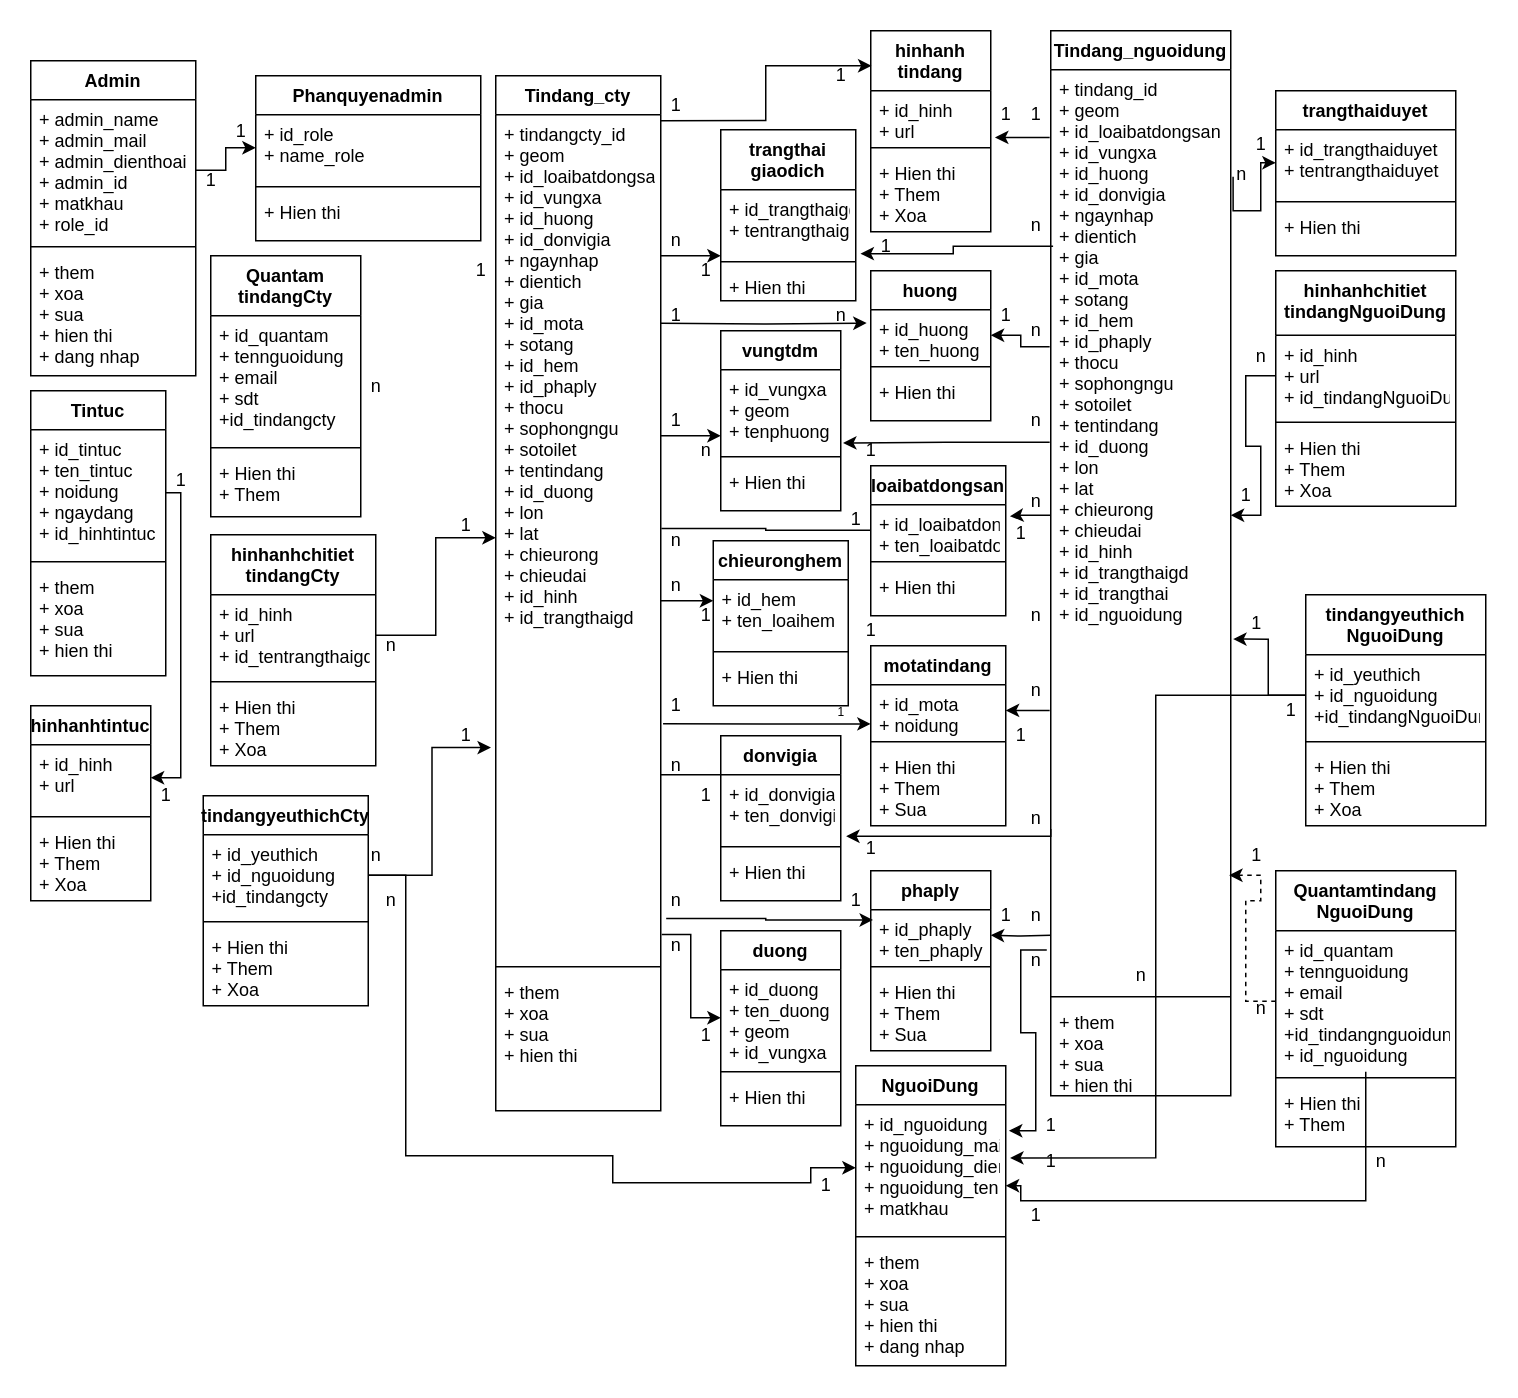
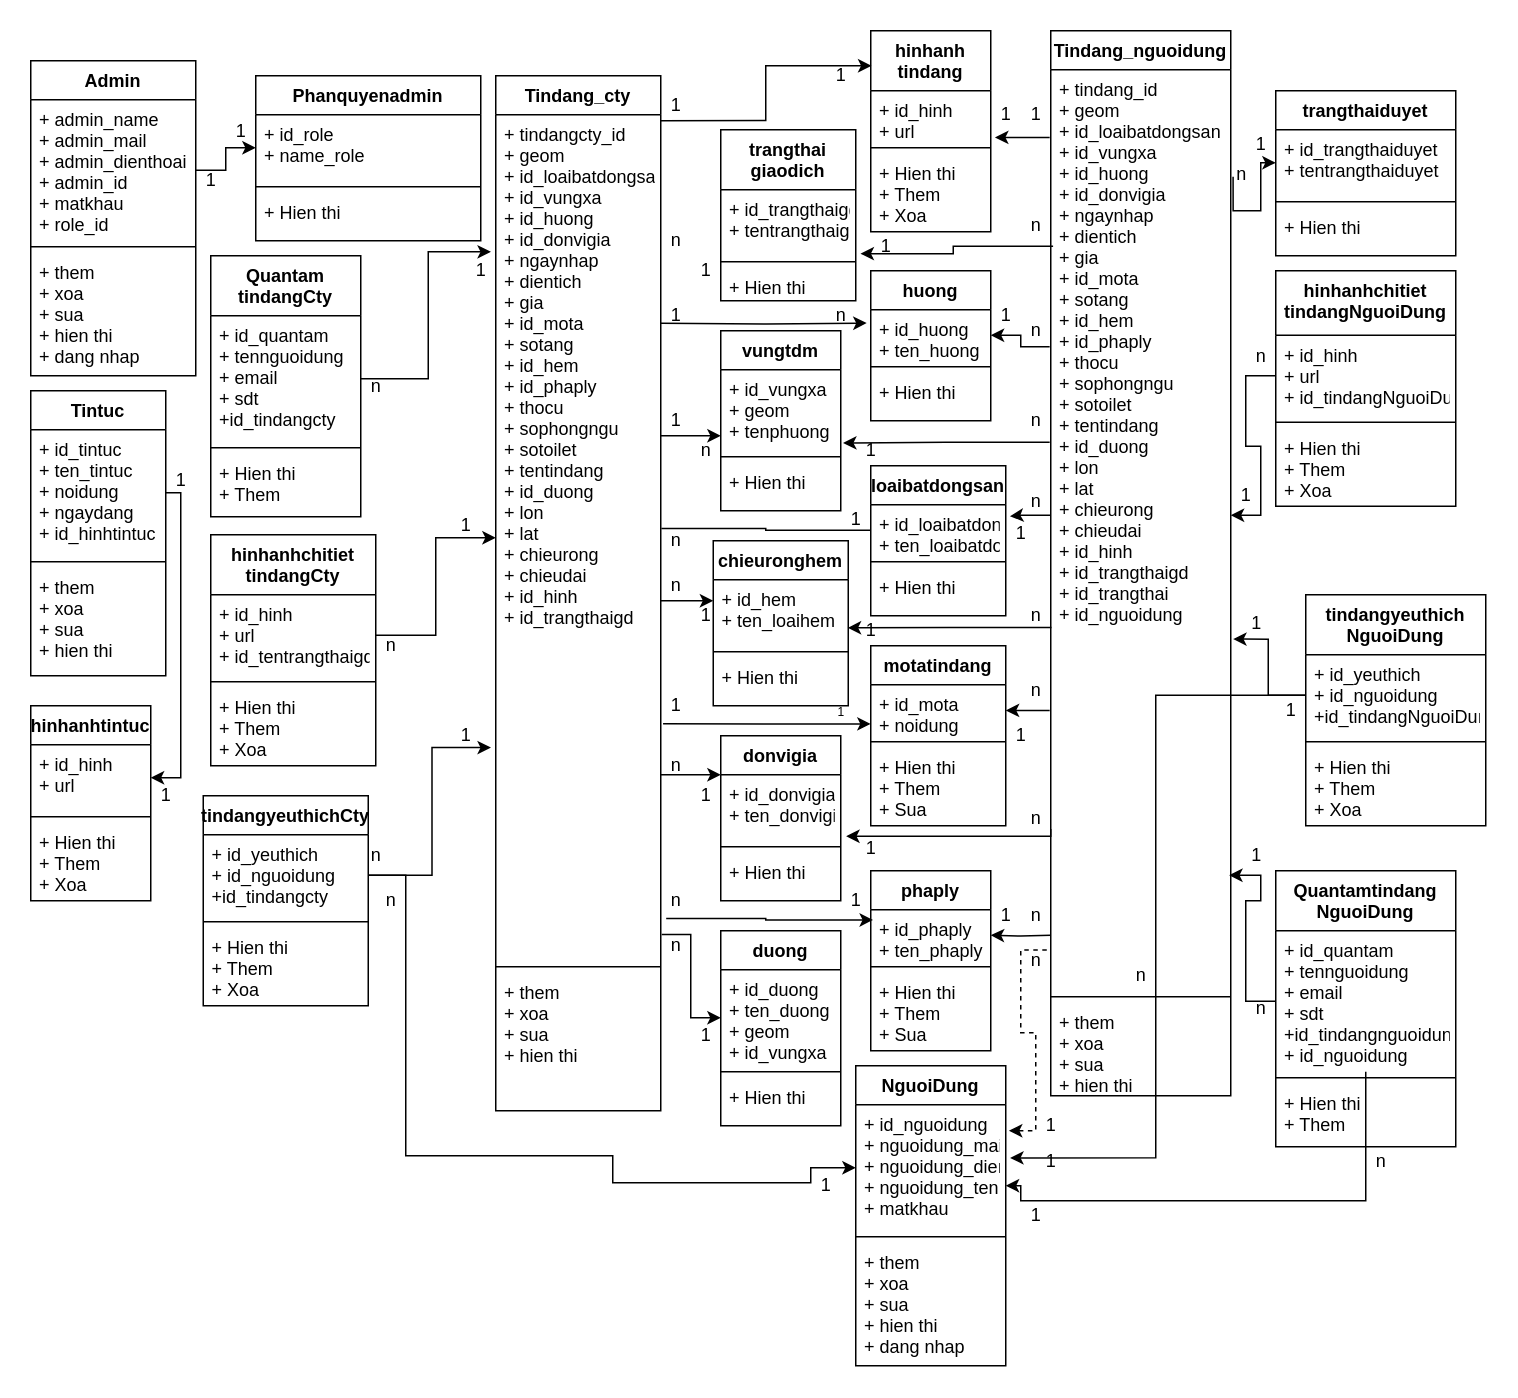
(686, 256) -> none
none -> (428, 322)
none -> (953, 627)
(712, 775) -> (709, 775)
(1246, 934) -> (1246, 934)
(1032, 1033) -> (1032, 1033)
